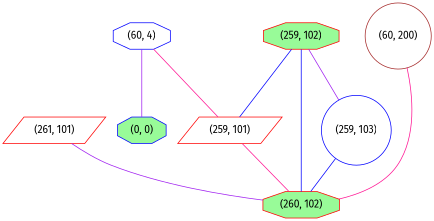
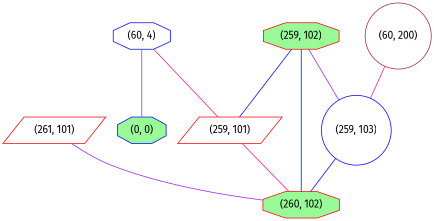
(405, 151) -> (378, 82)
